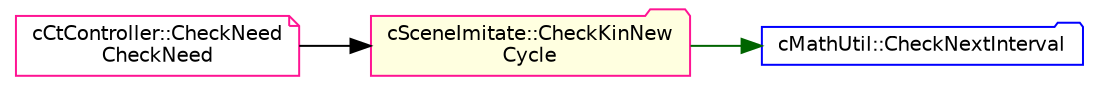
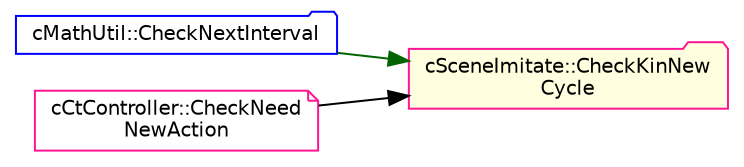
(158, 46) -> (177, 121)
(716, 46) -> (363, 56)
